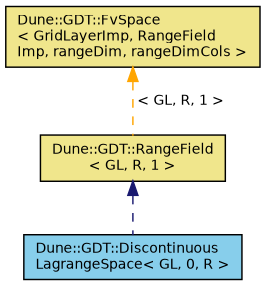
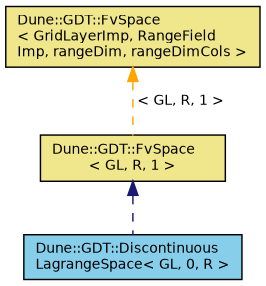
(133, 158) -> (133, 158)
